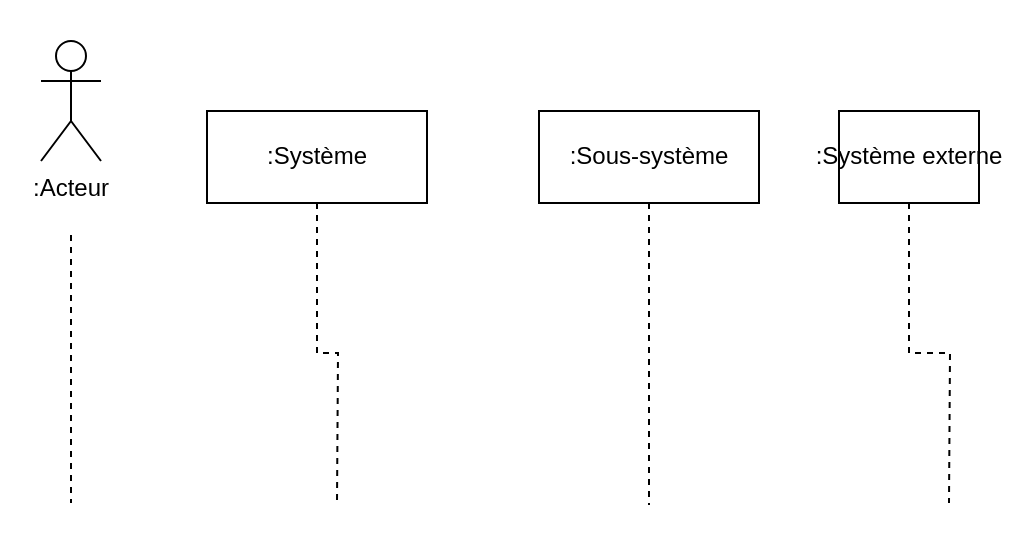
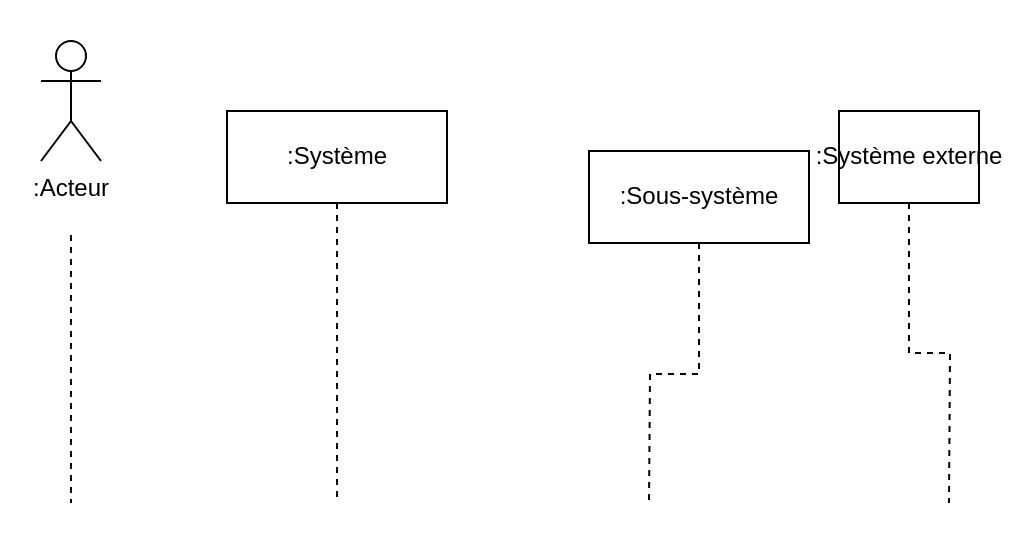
(317, 157) -> (337, 157)
(649, 157) -> (699, 197)
